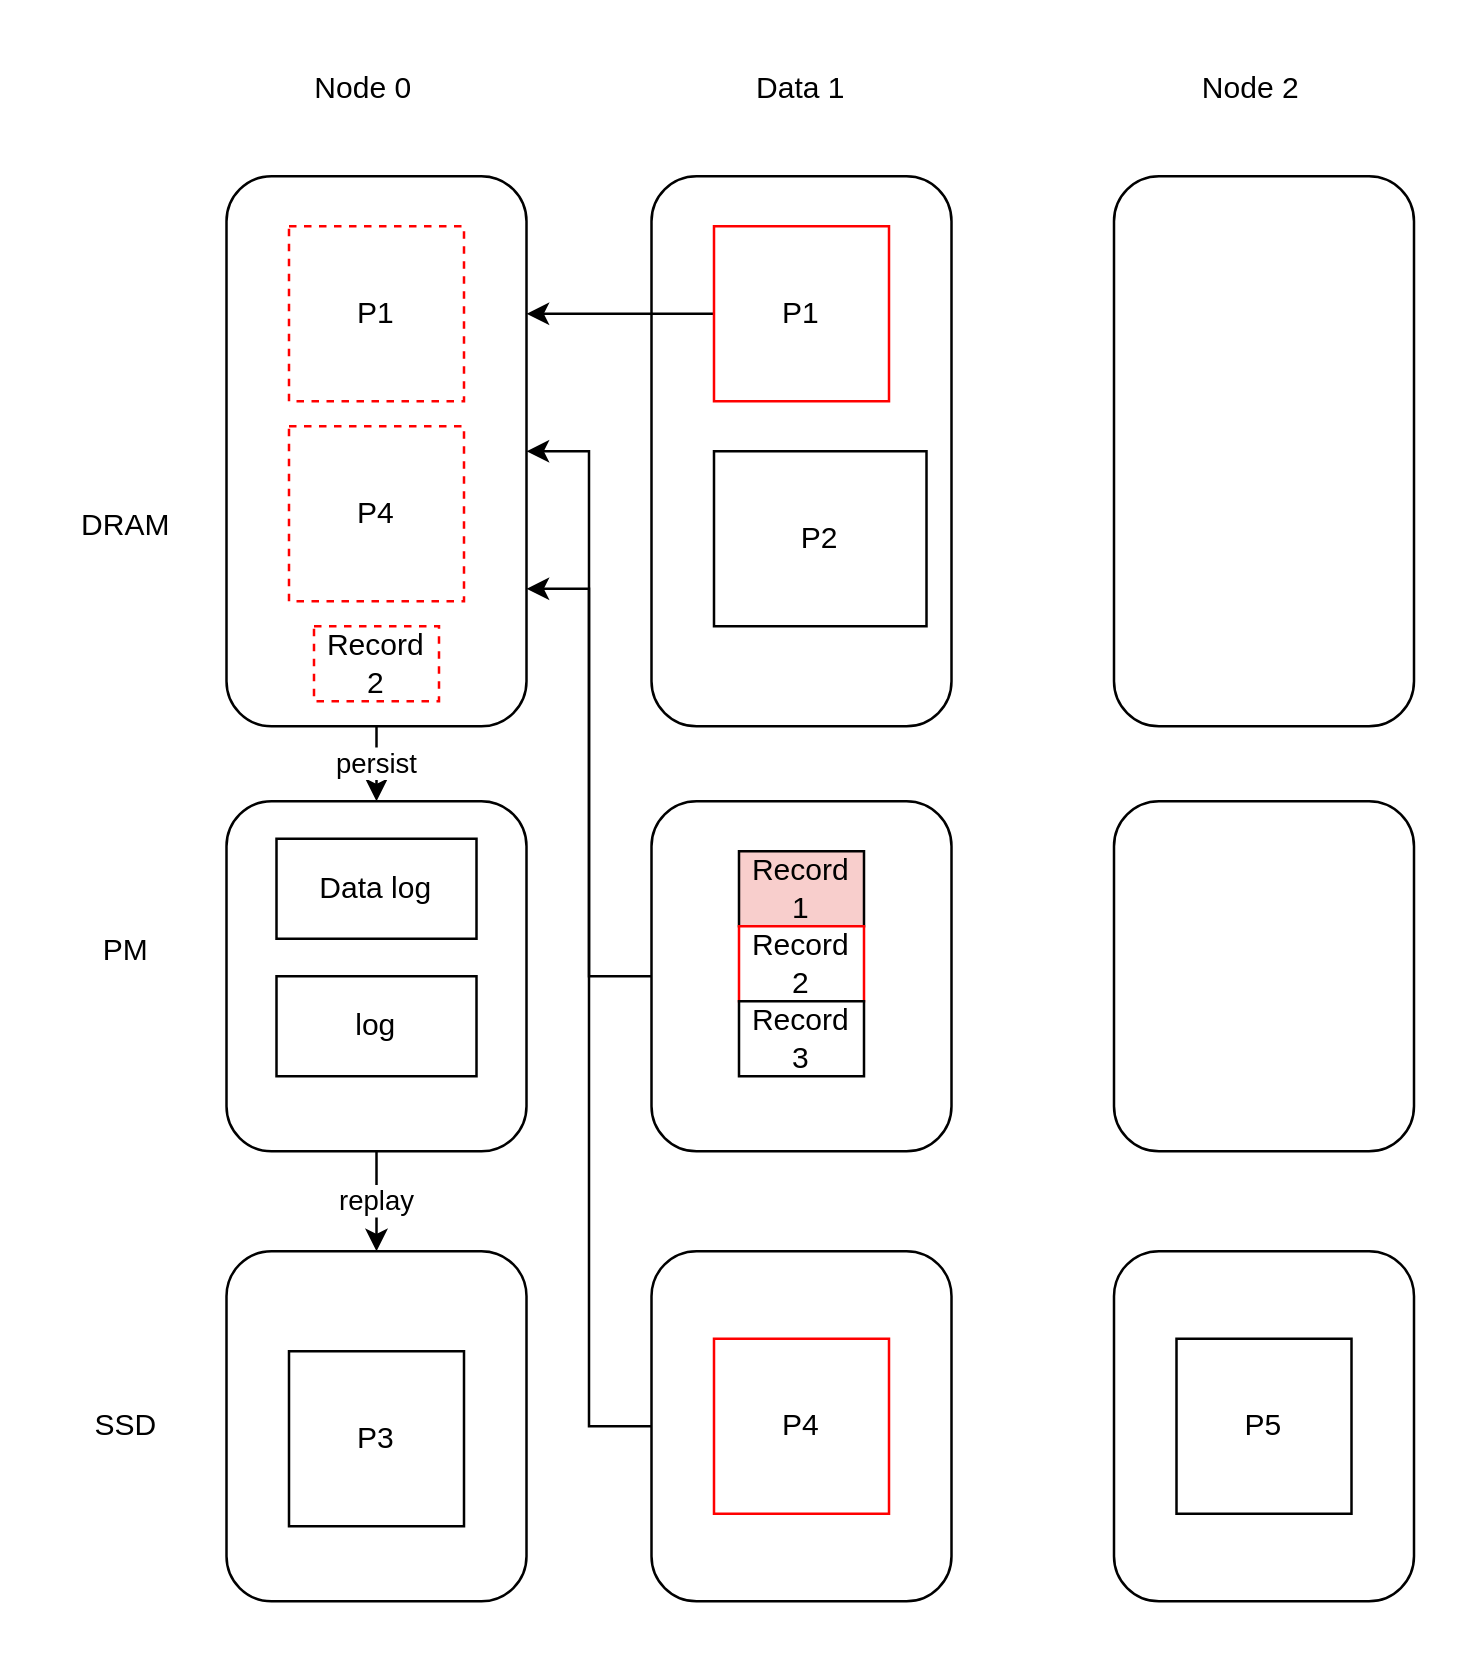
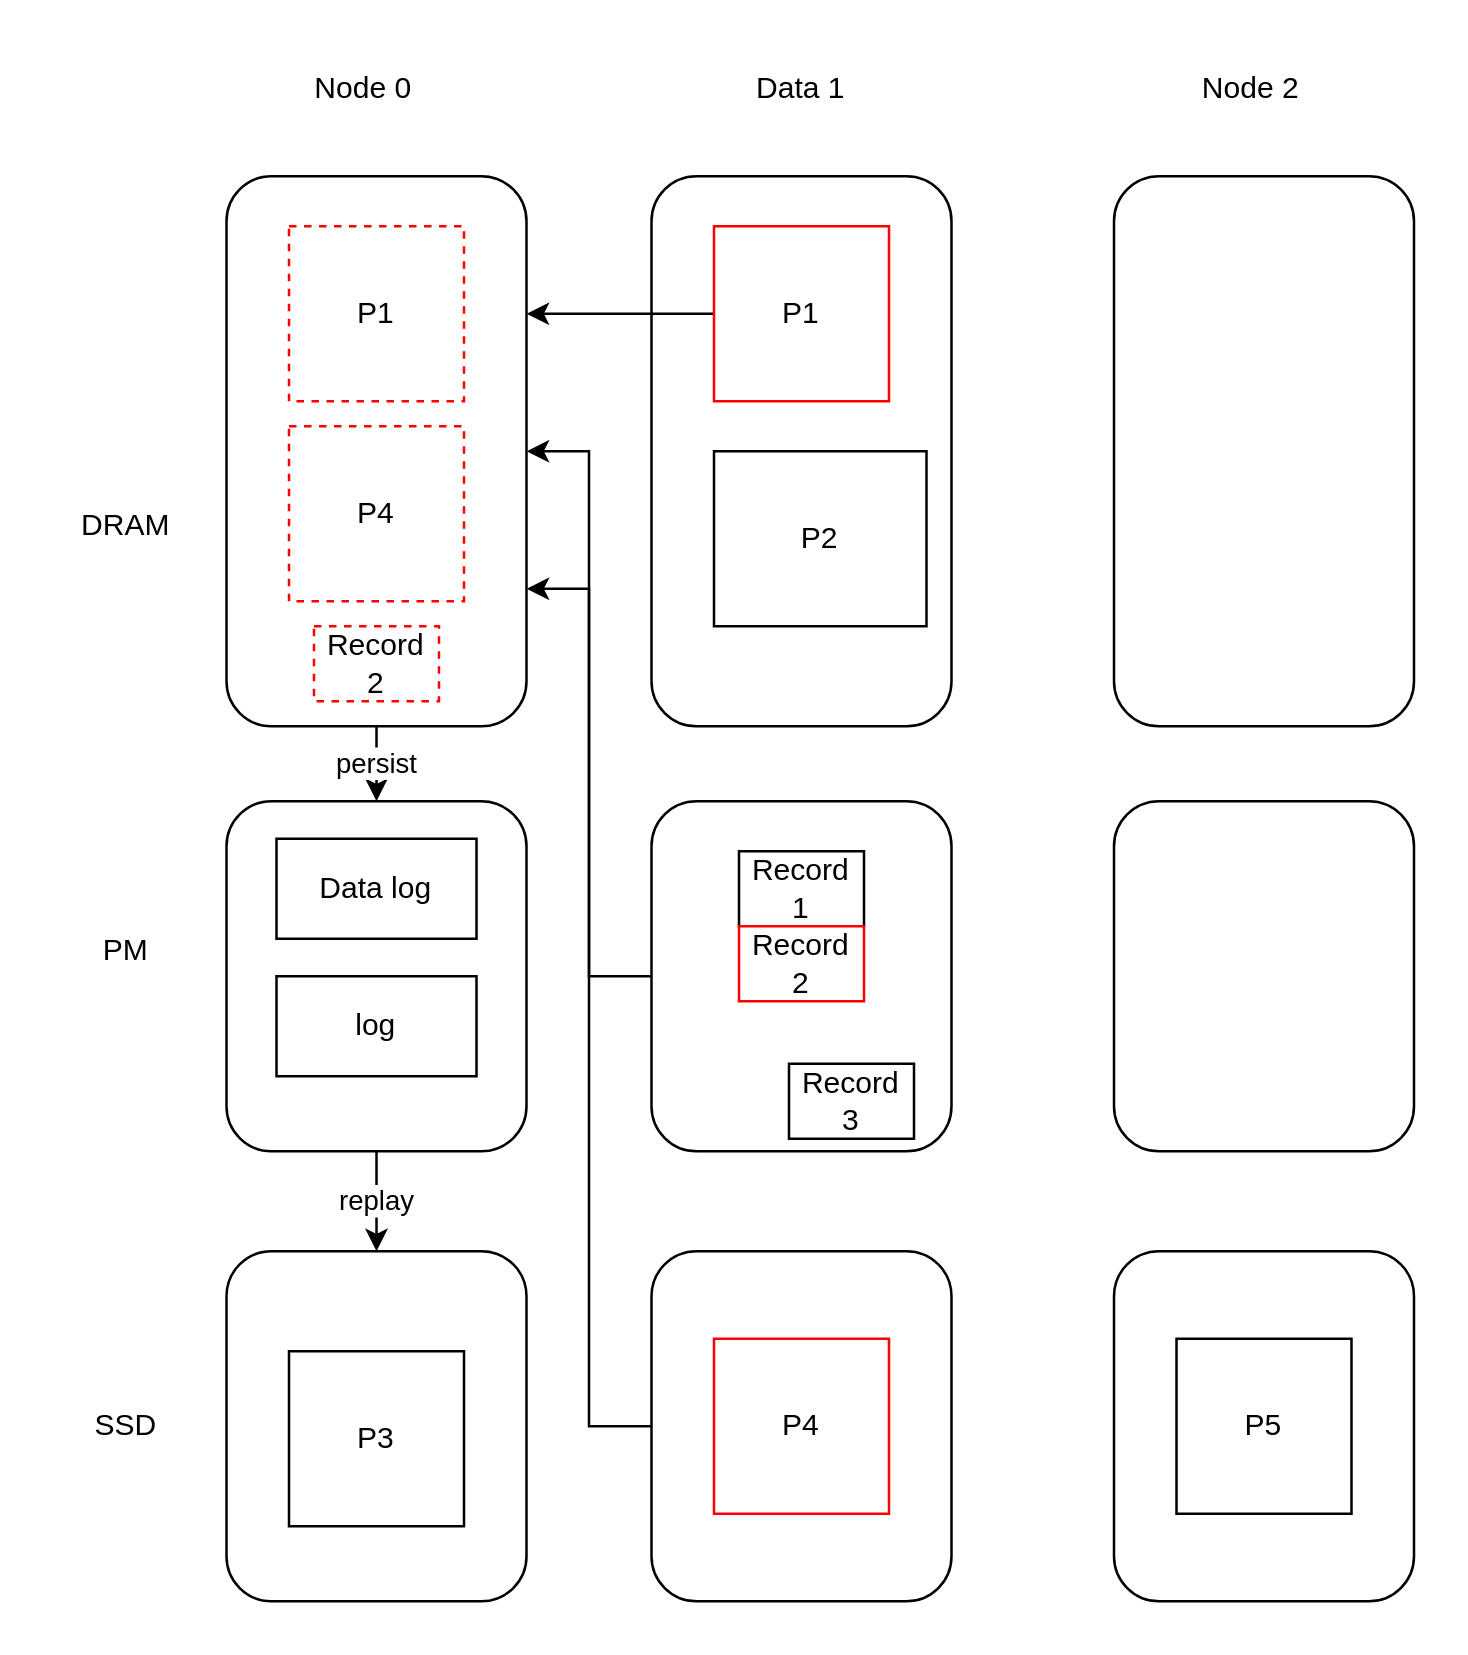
(801, 889) -> (801, 889)
(801, 1039) -> (851, 1101)
